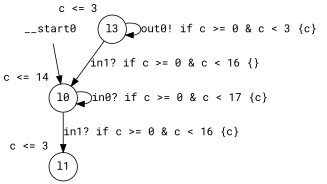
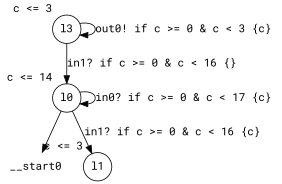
(56, 60) -> (53, 128)
